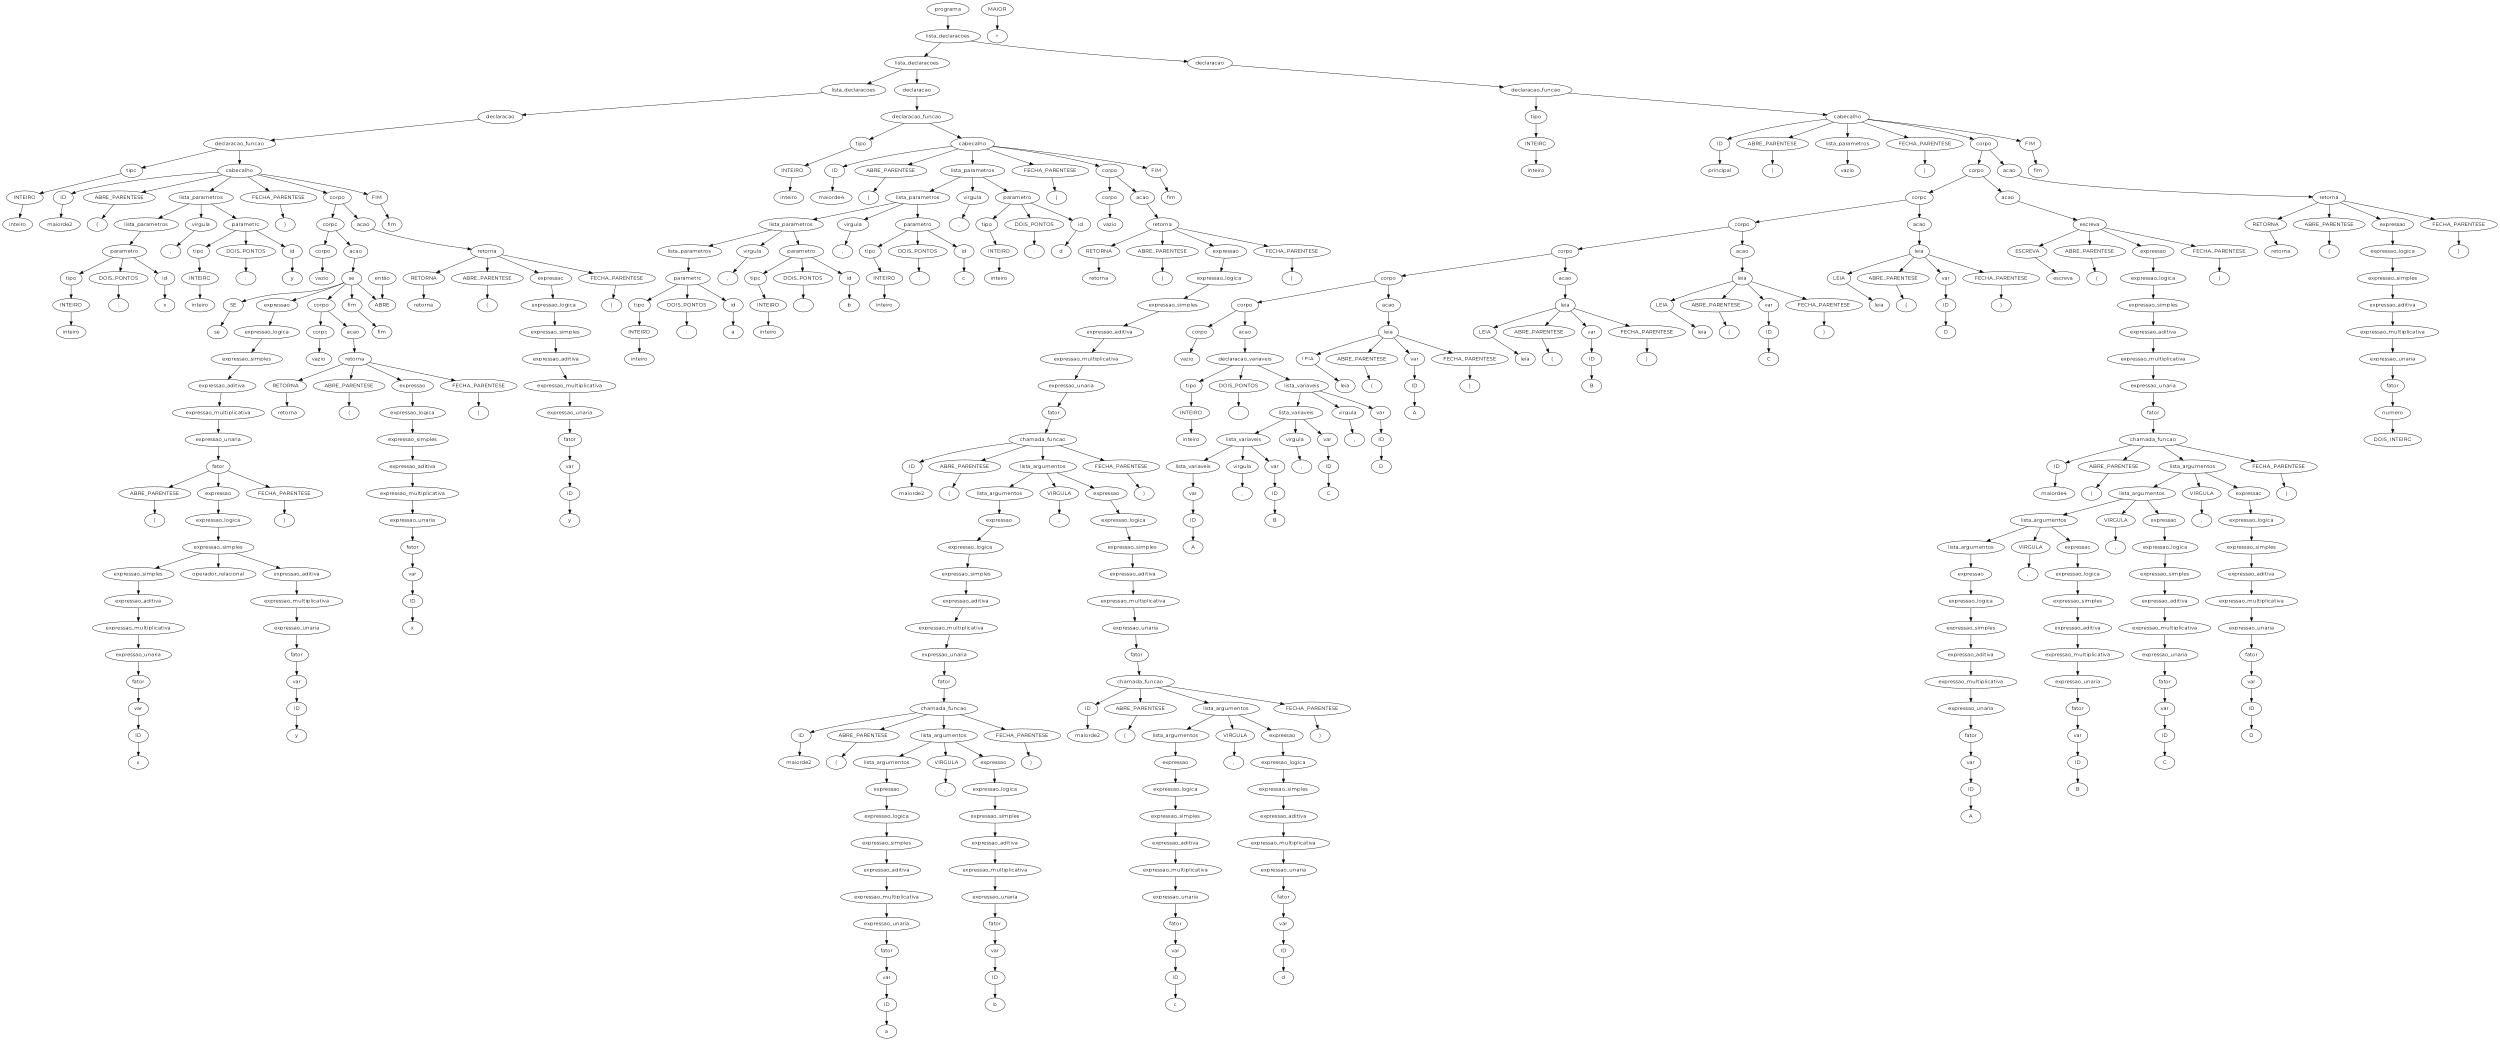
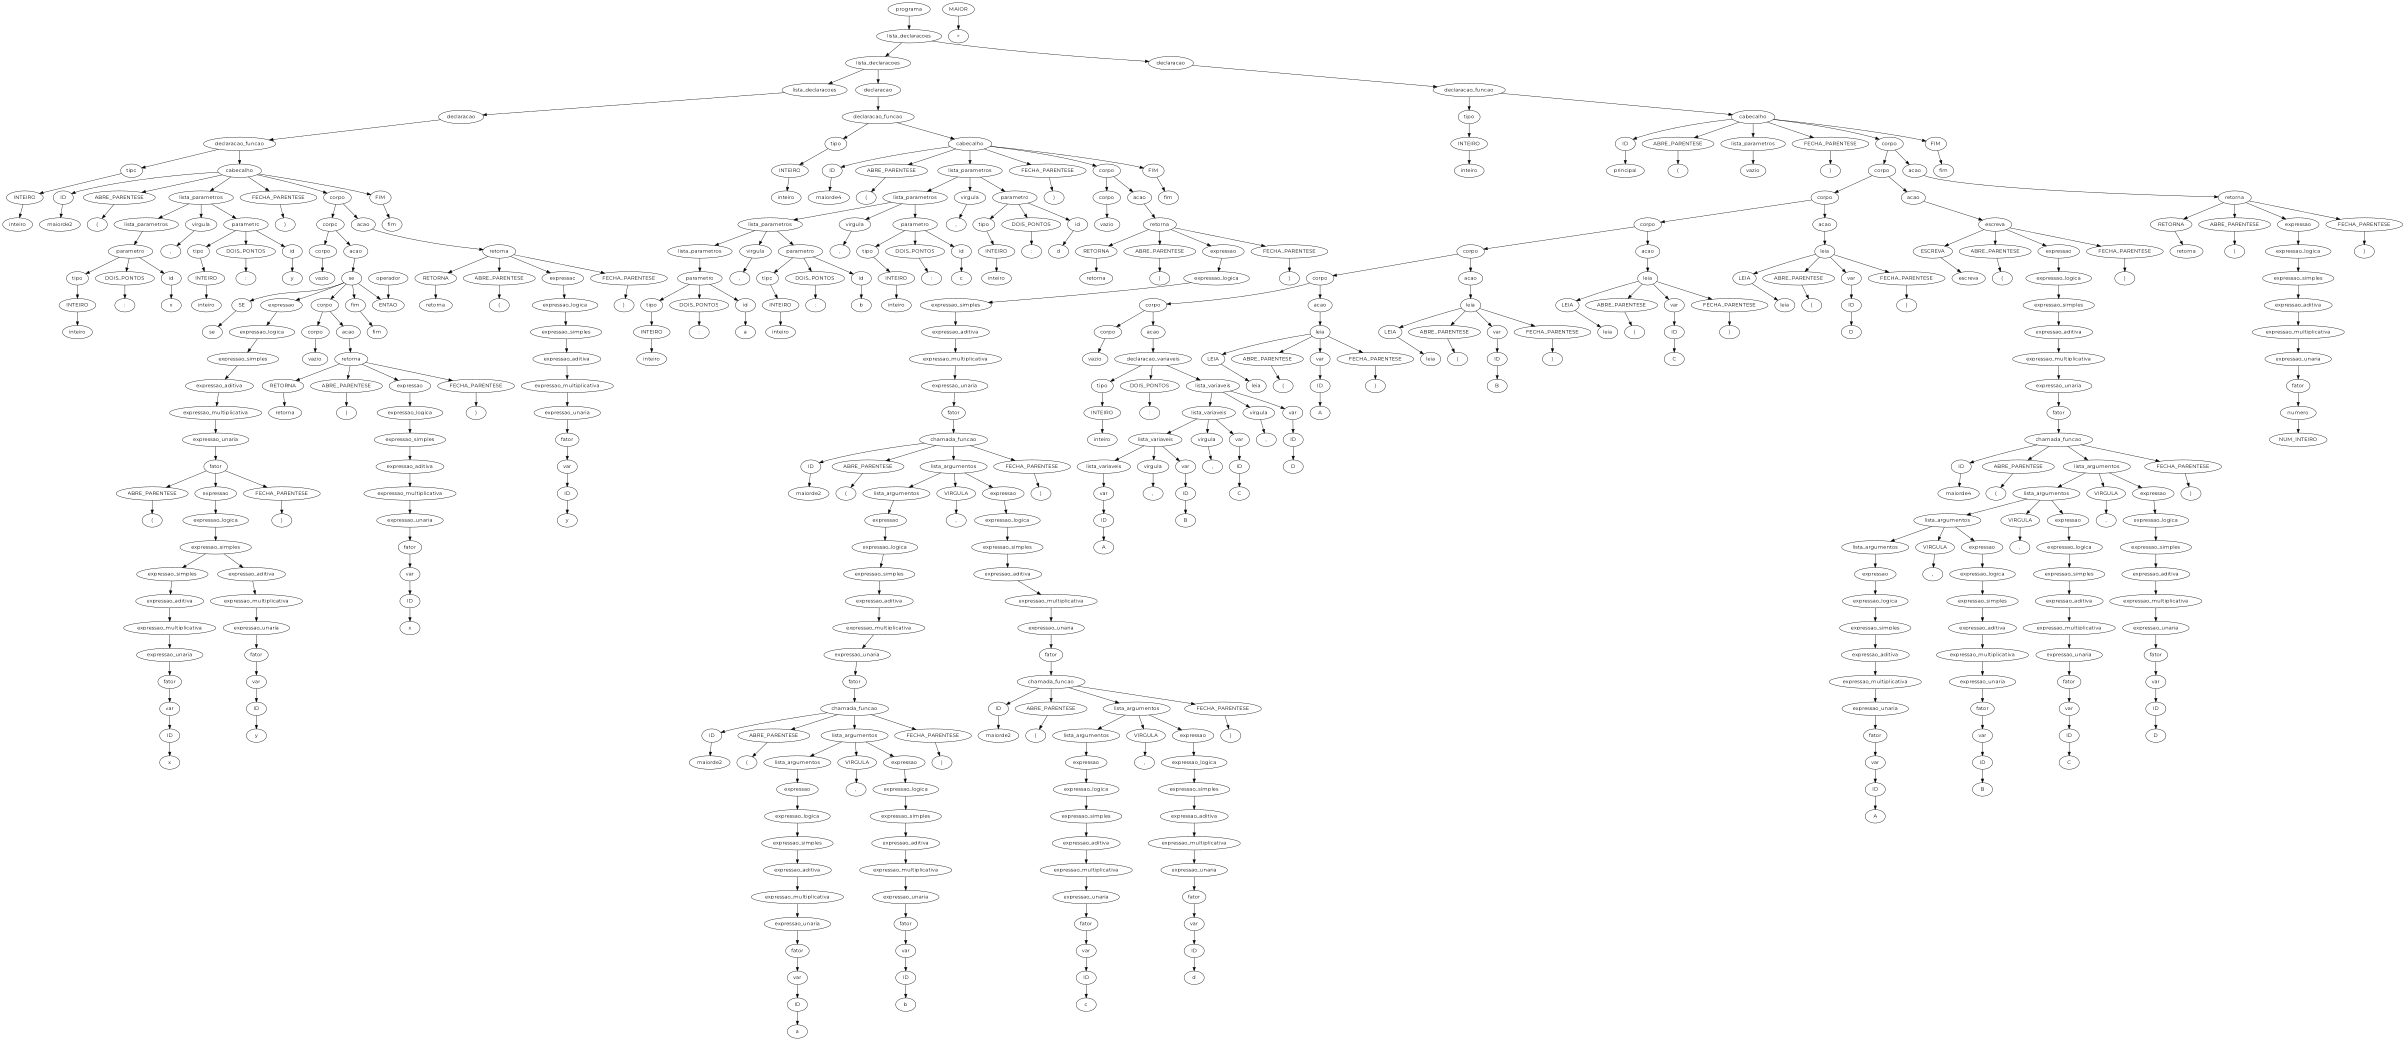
(382, 278) -> (388, 278)
(382, 305) -> (388, 305)
(2393, 440) -> (2298, 440)
(218, 574) -> none
